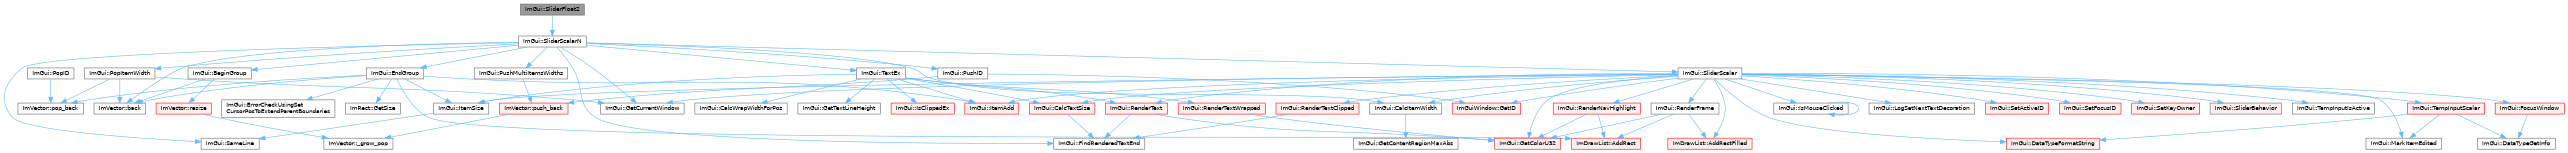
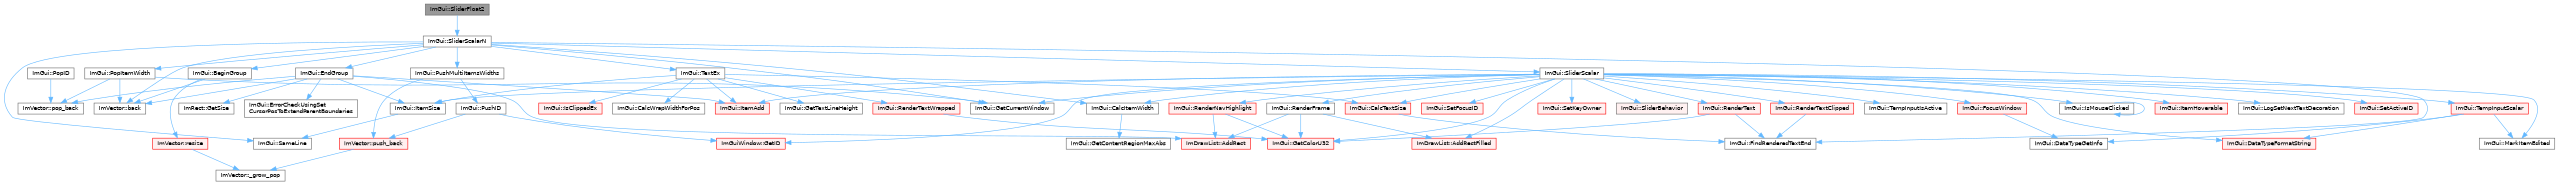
(759, 53) -> (467, 89)
(1008, 88) -> none
none -> (2191, 109)
